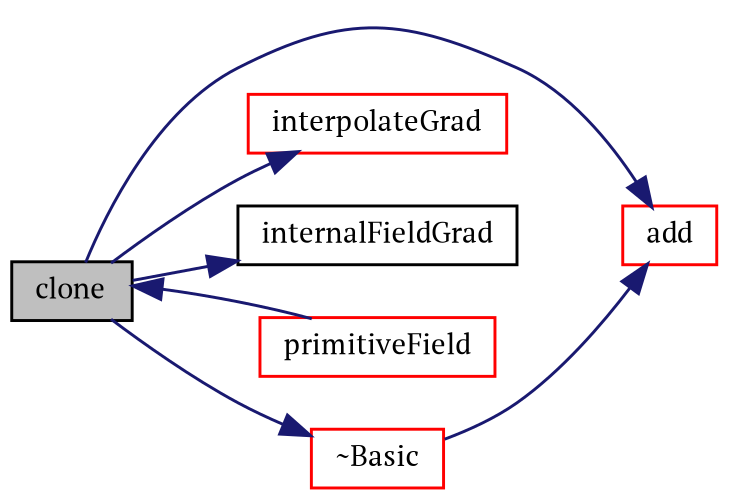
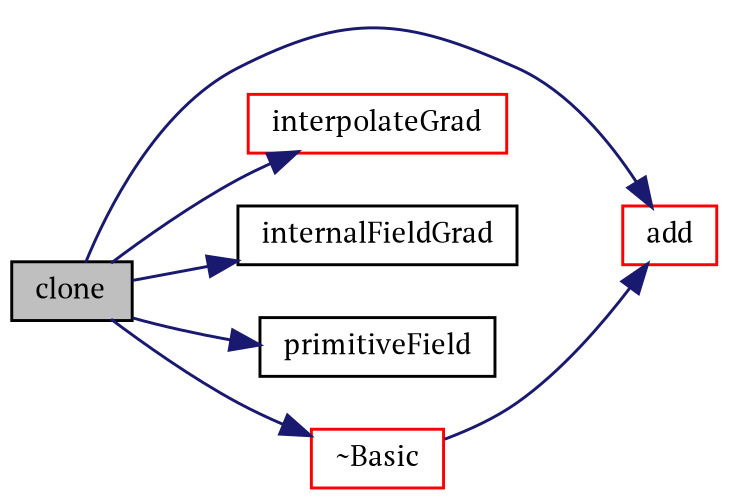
(238, 302) -> (182, 330)
(377, 347) -> (377, 347)
